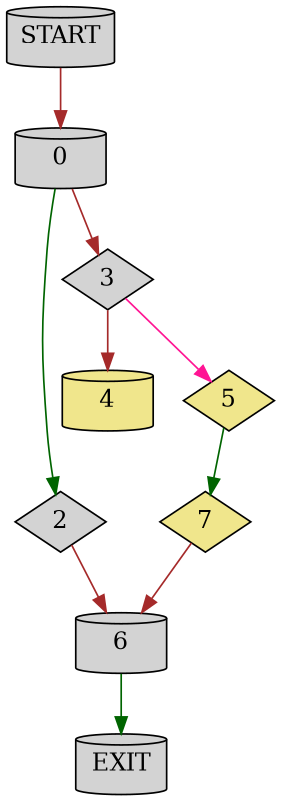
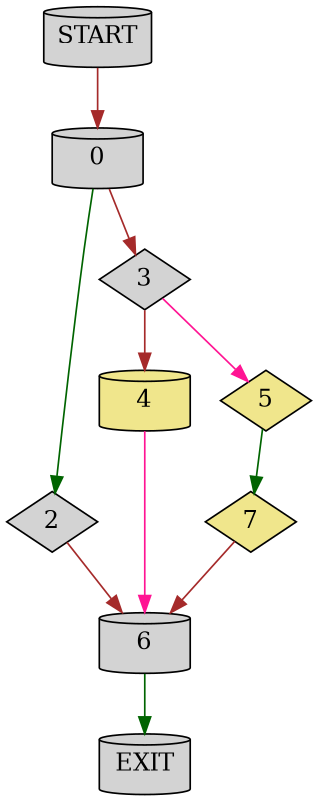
none -> (145, 513)
